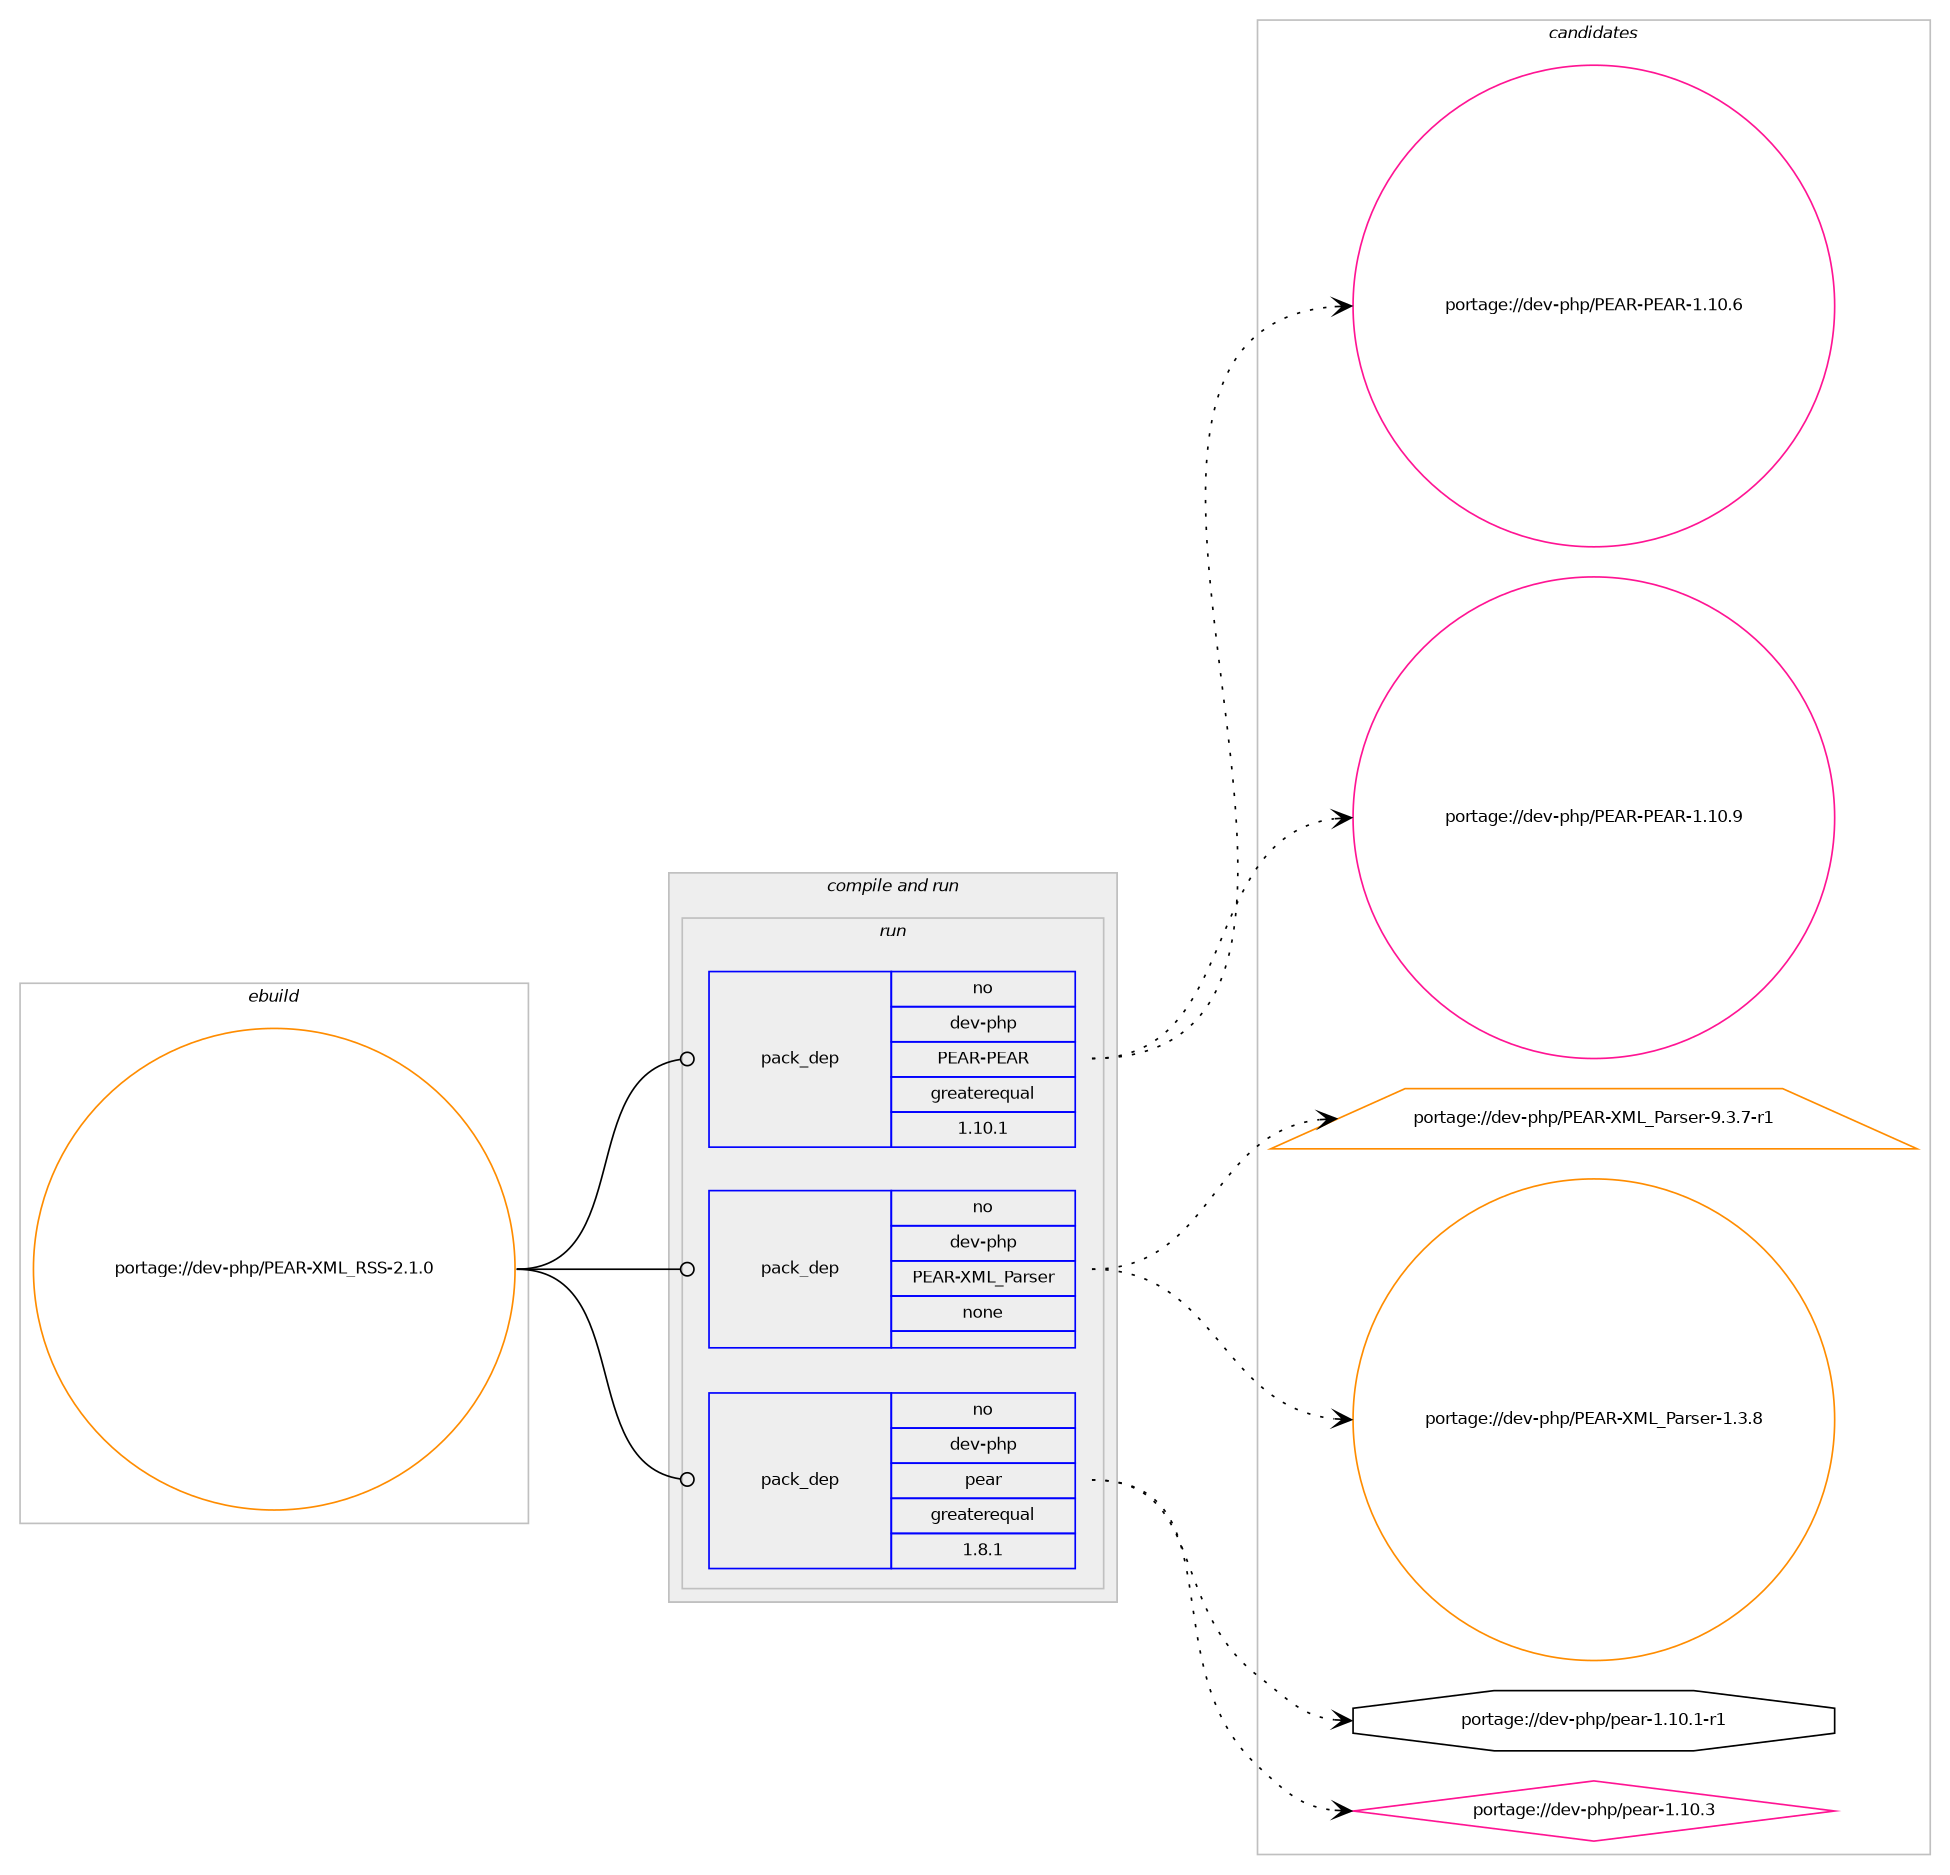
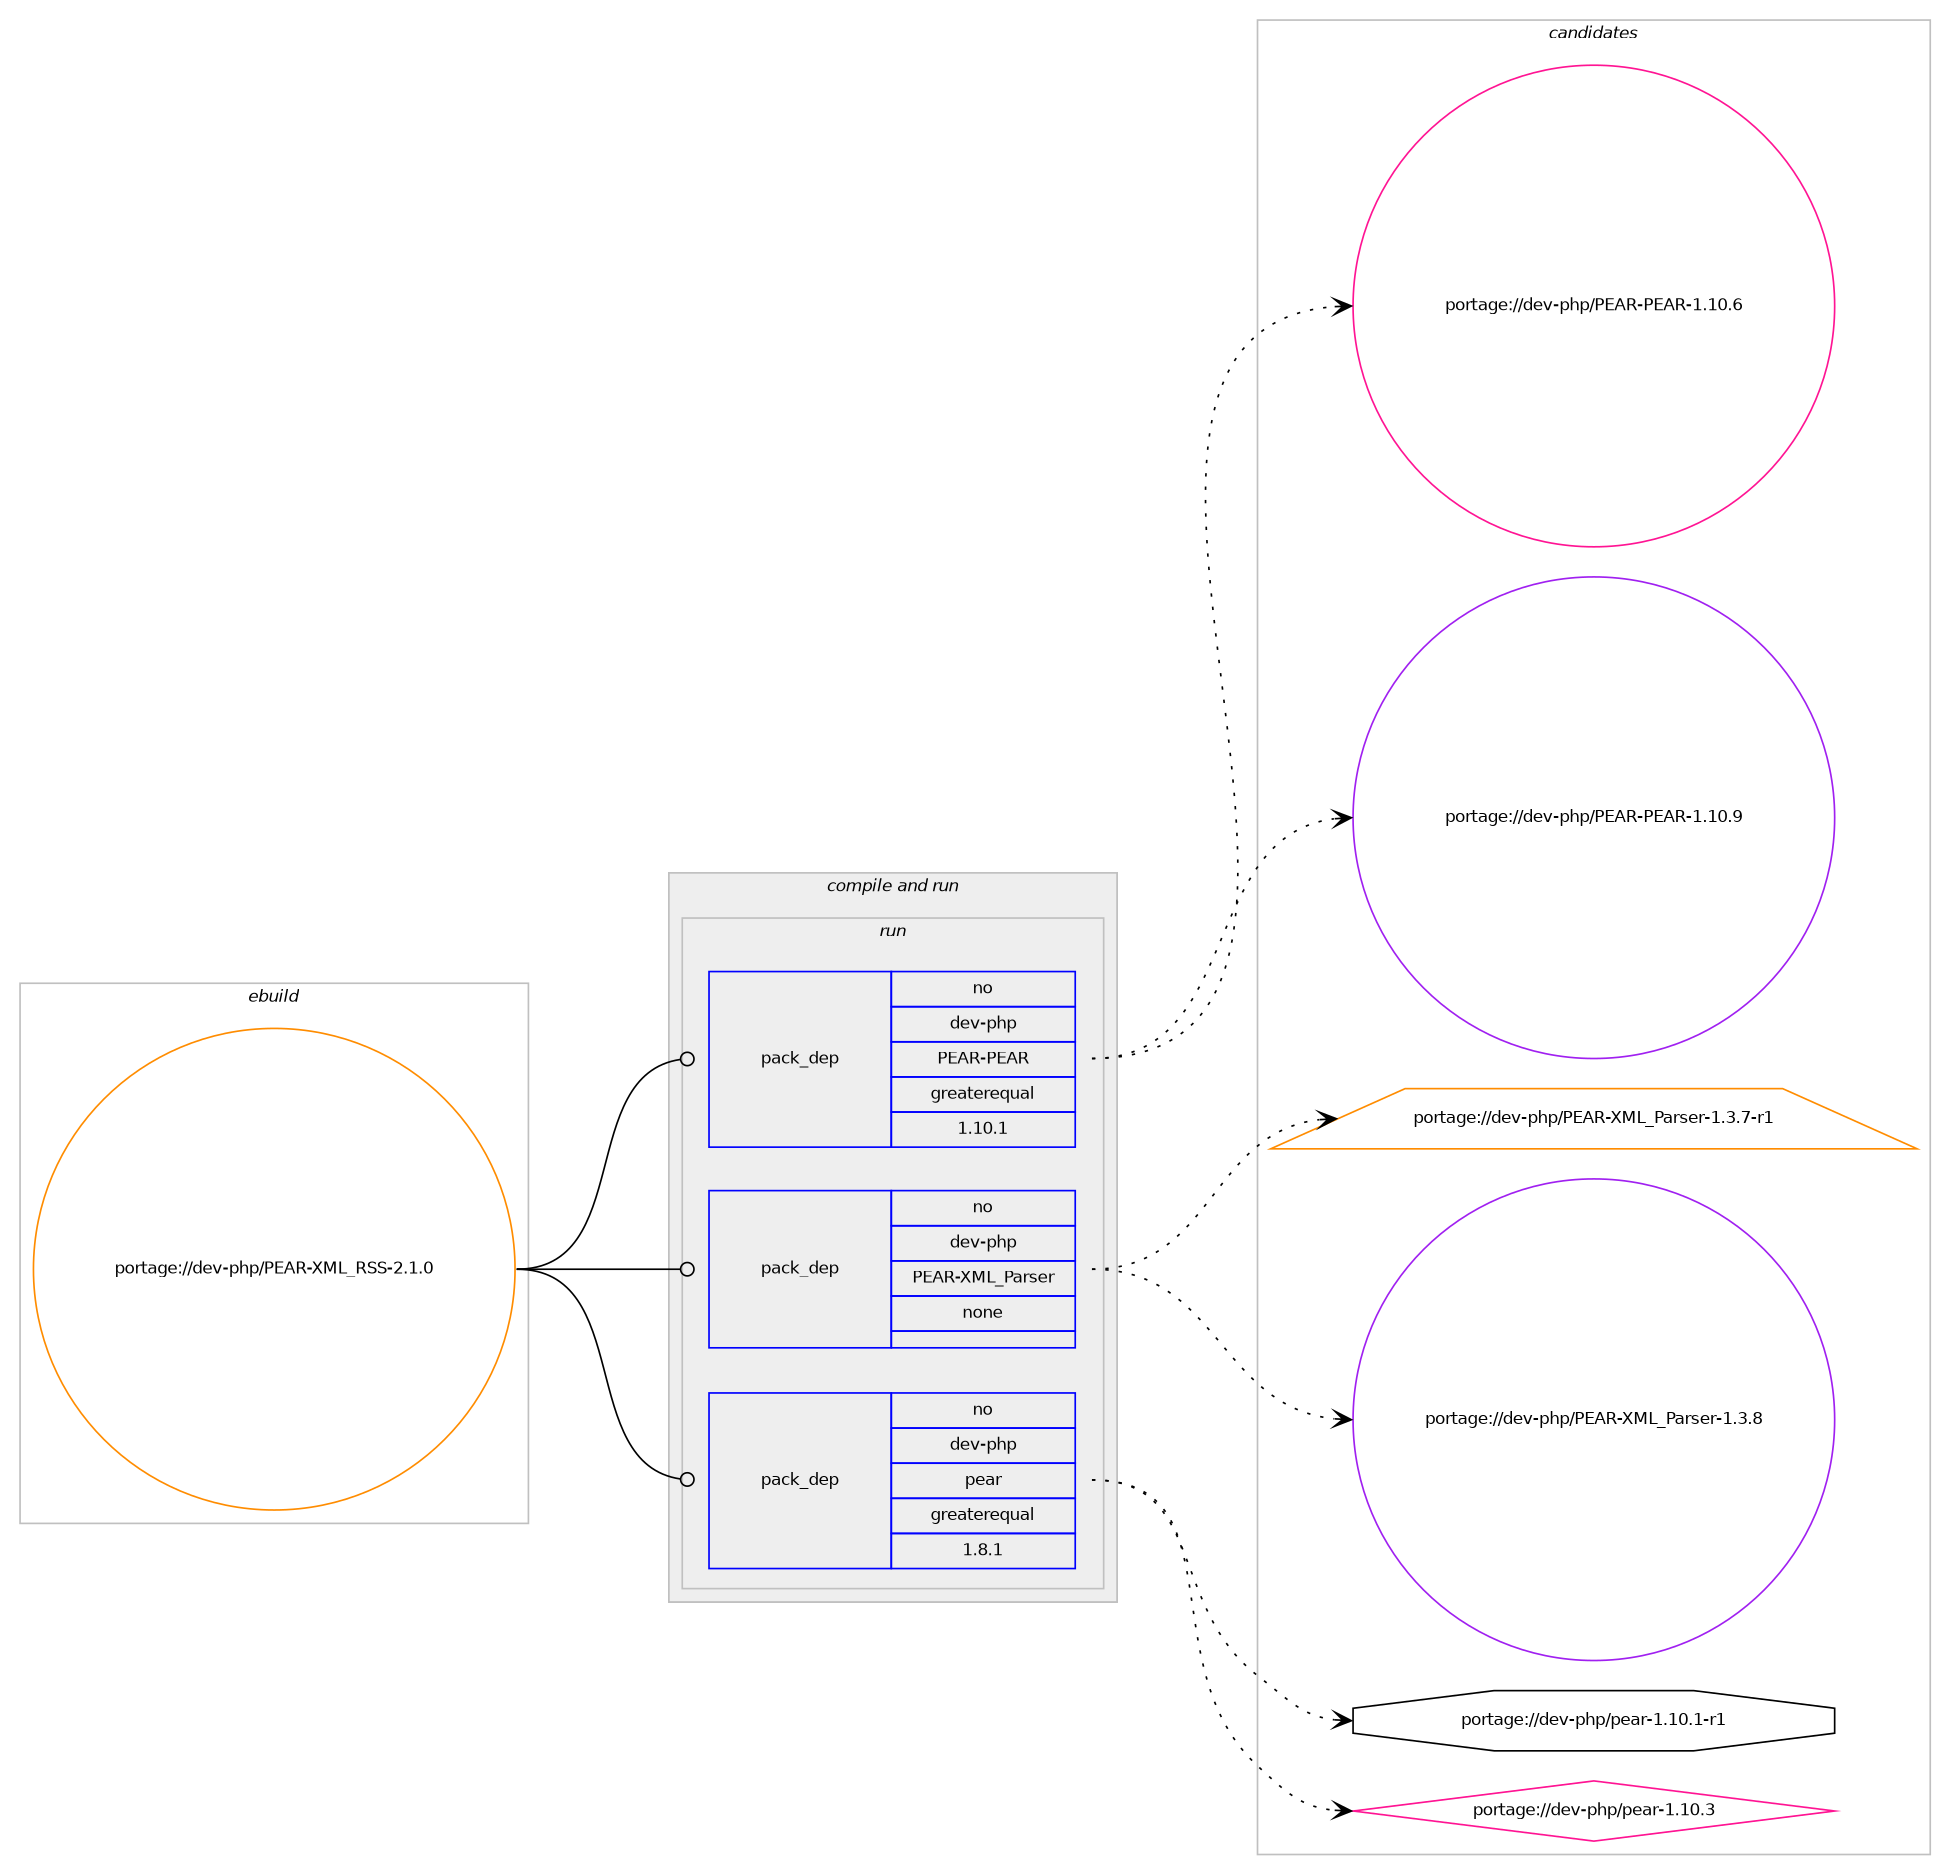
(1594, 818) -> (1594, 818)
(1594, 1119) -> (1594, 1119)
(1594, 1420) -> (1594, 1420)
